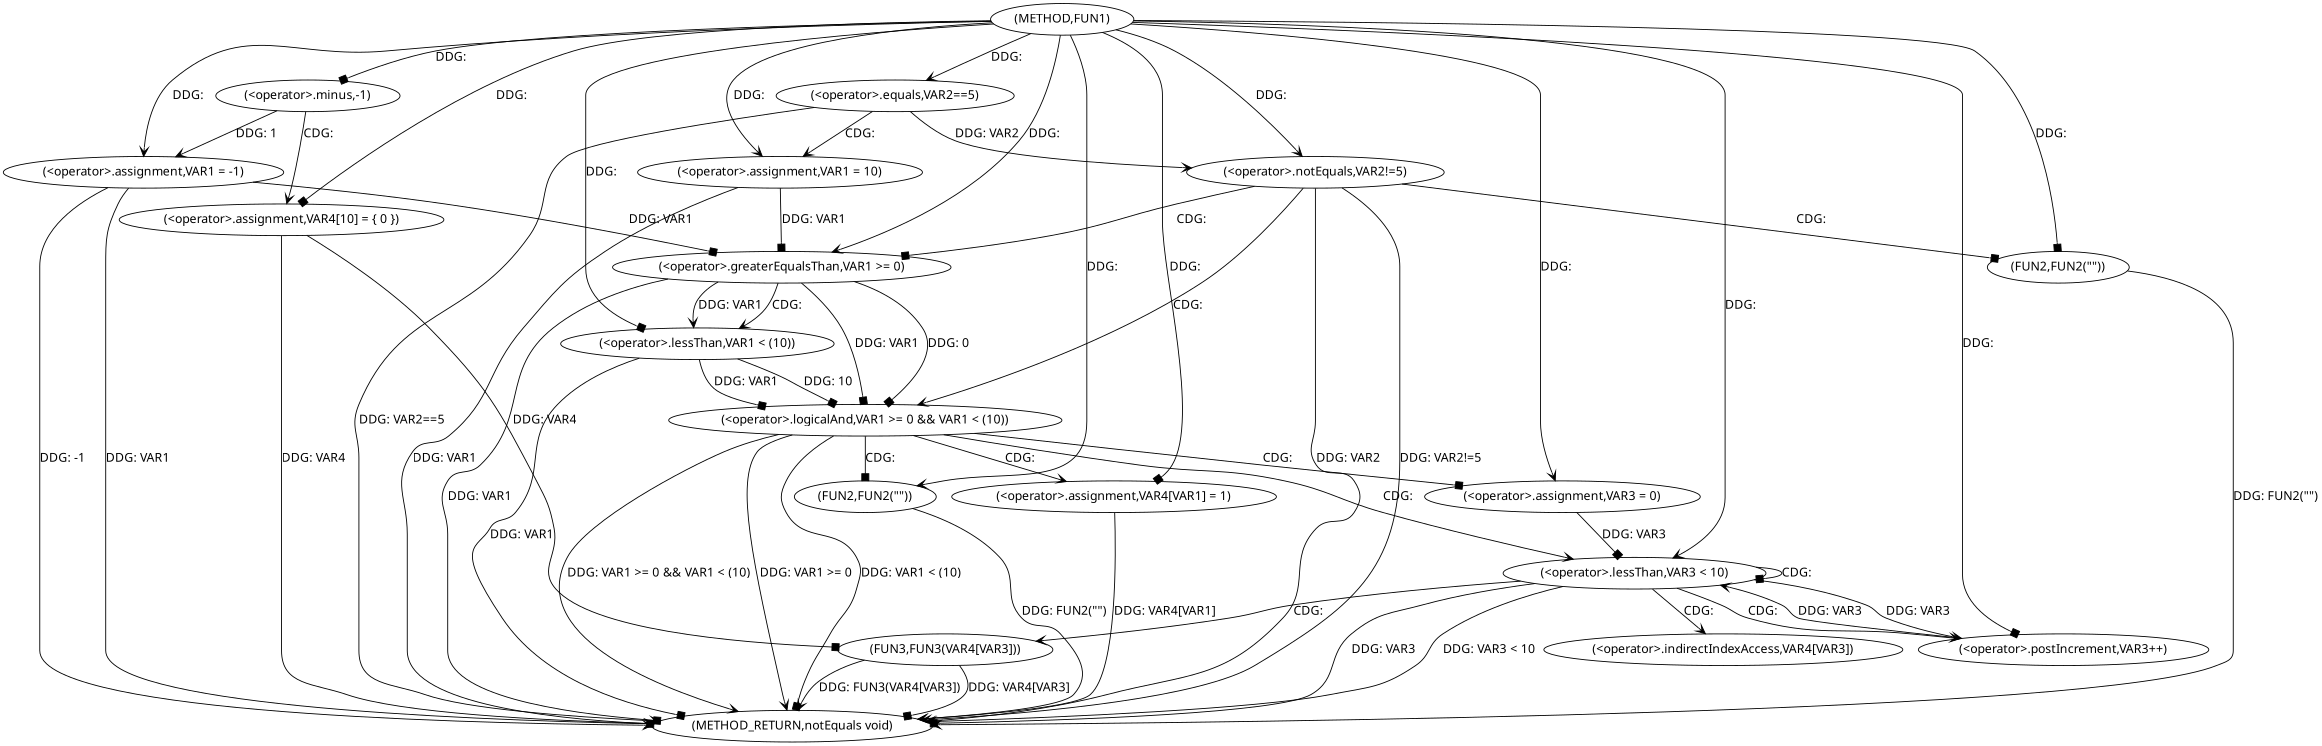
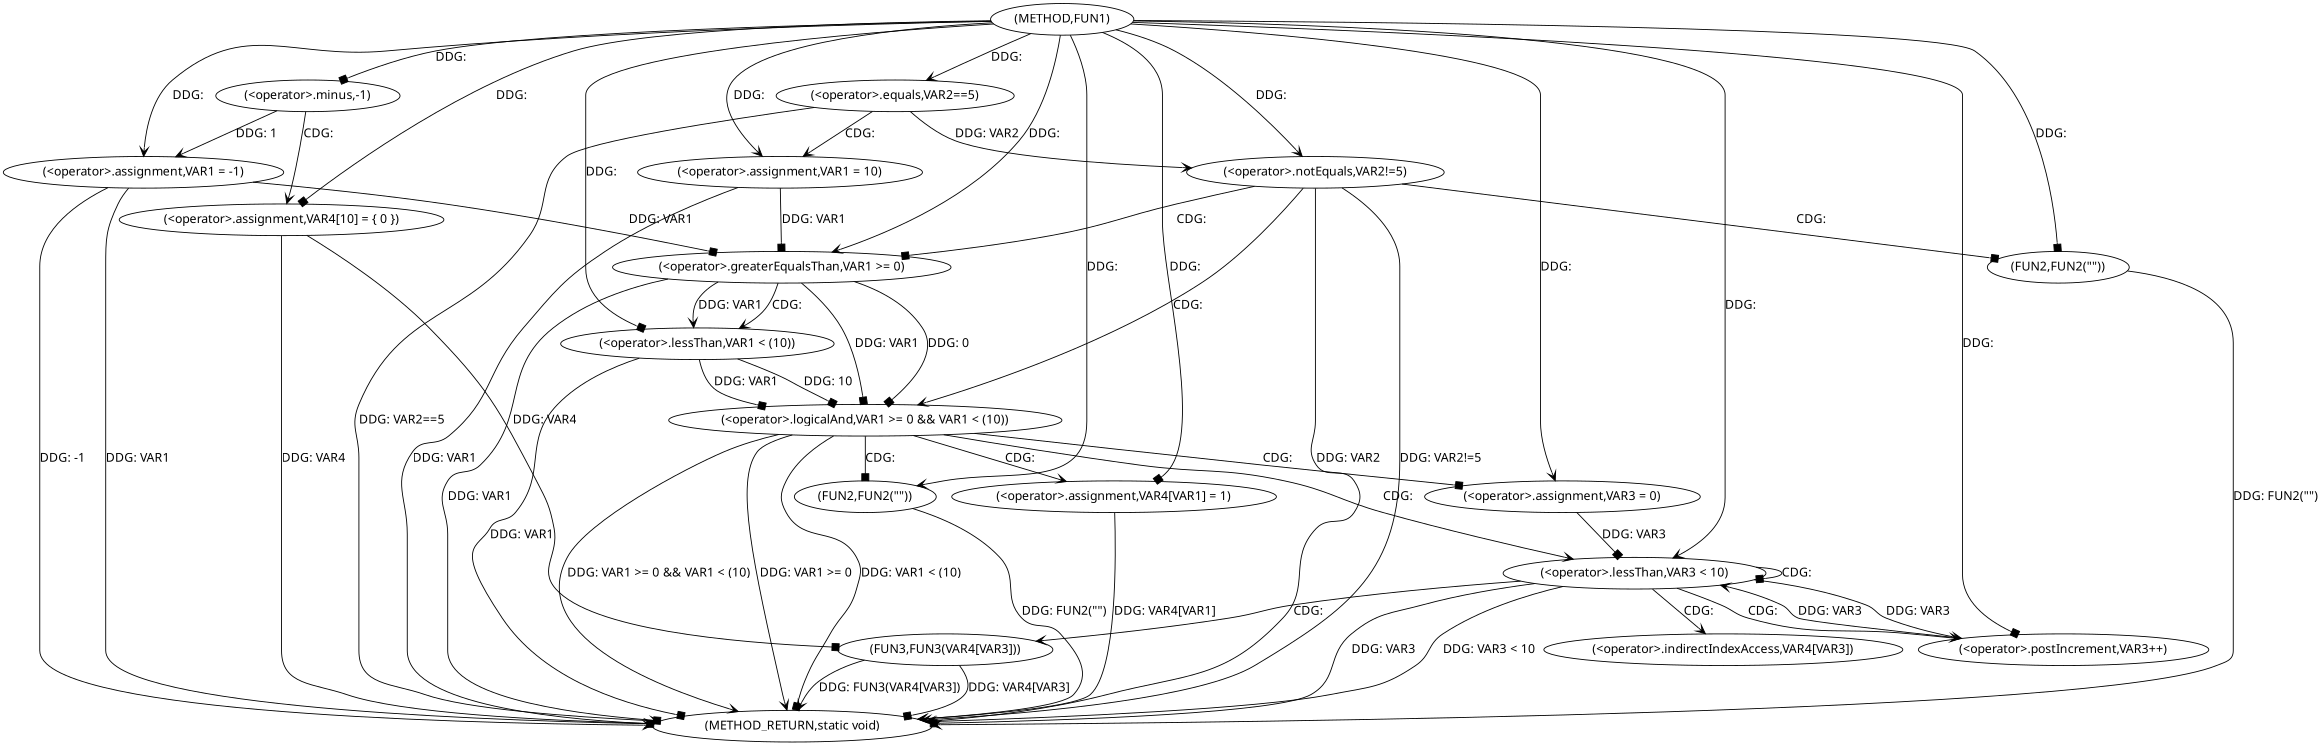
(792, 726) -> (792, 726)
